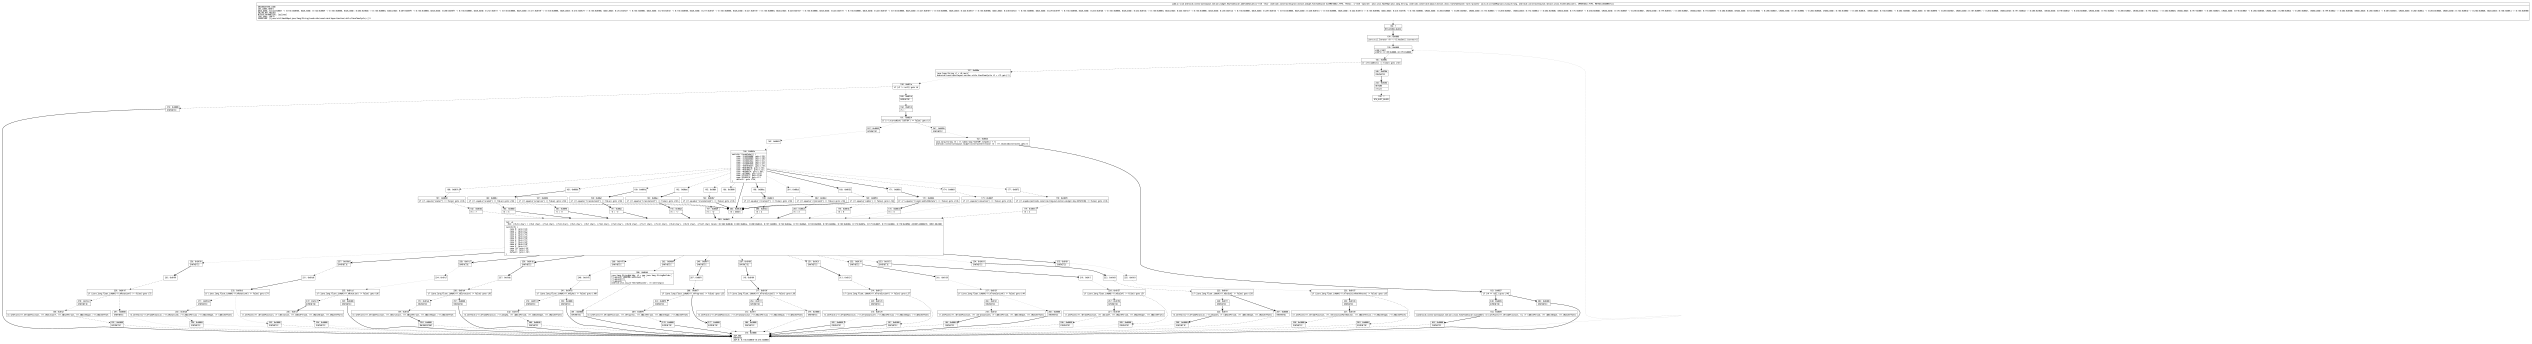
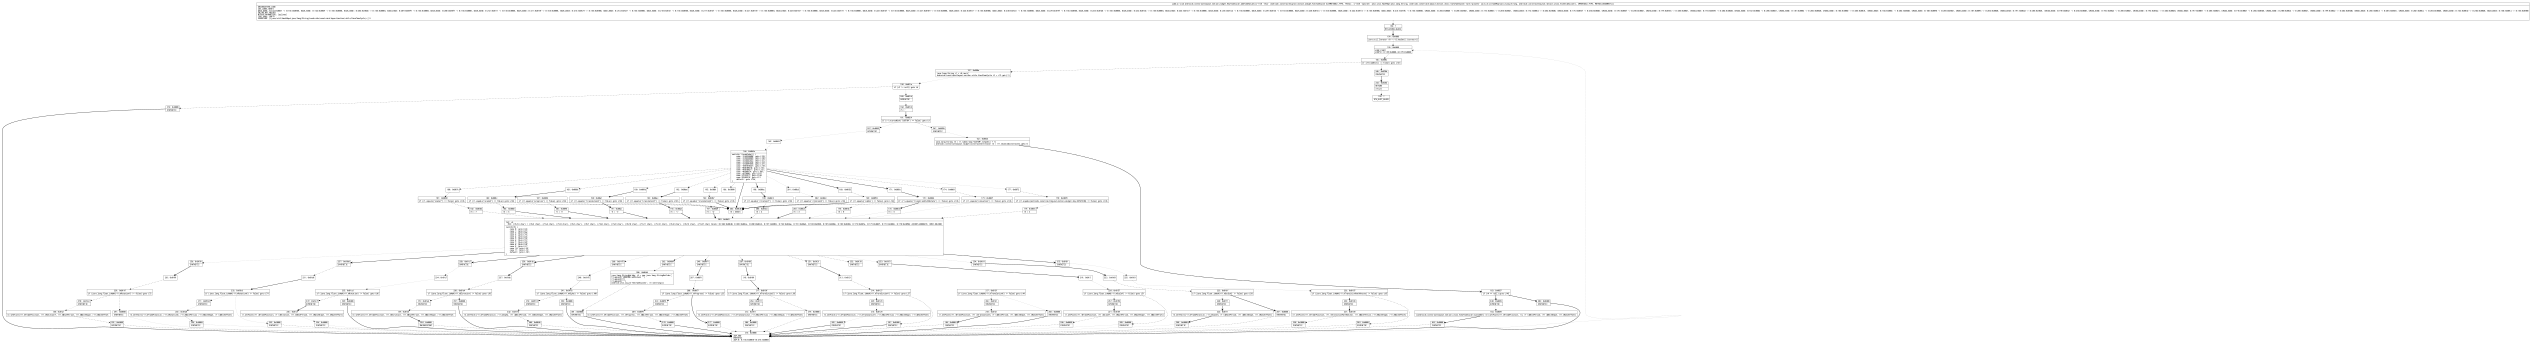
(942, 278) -> none
